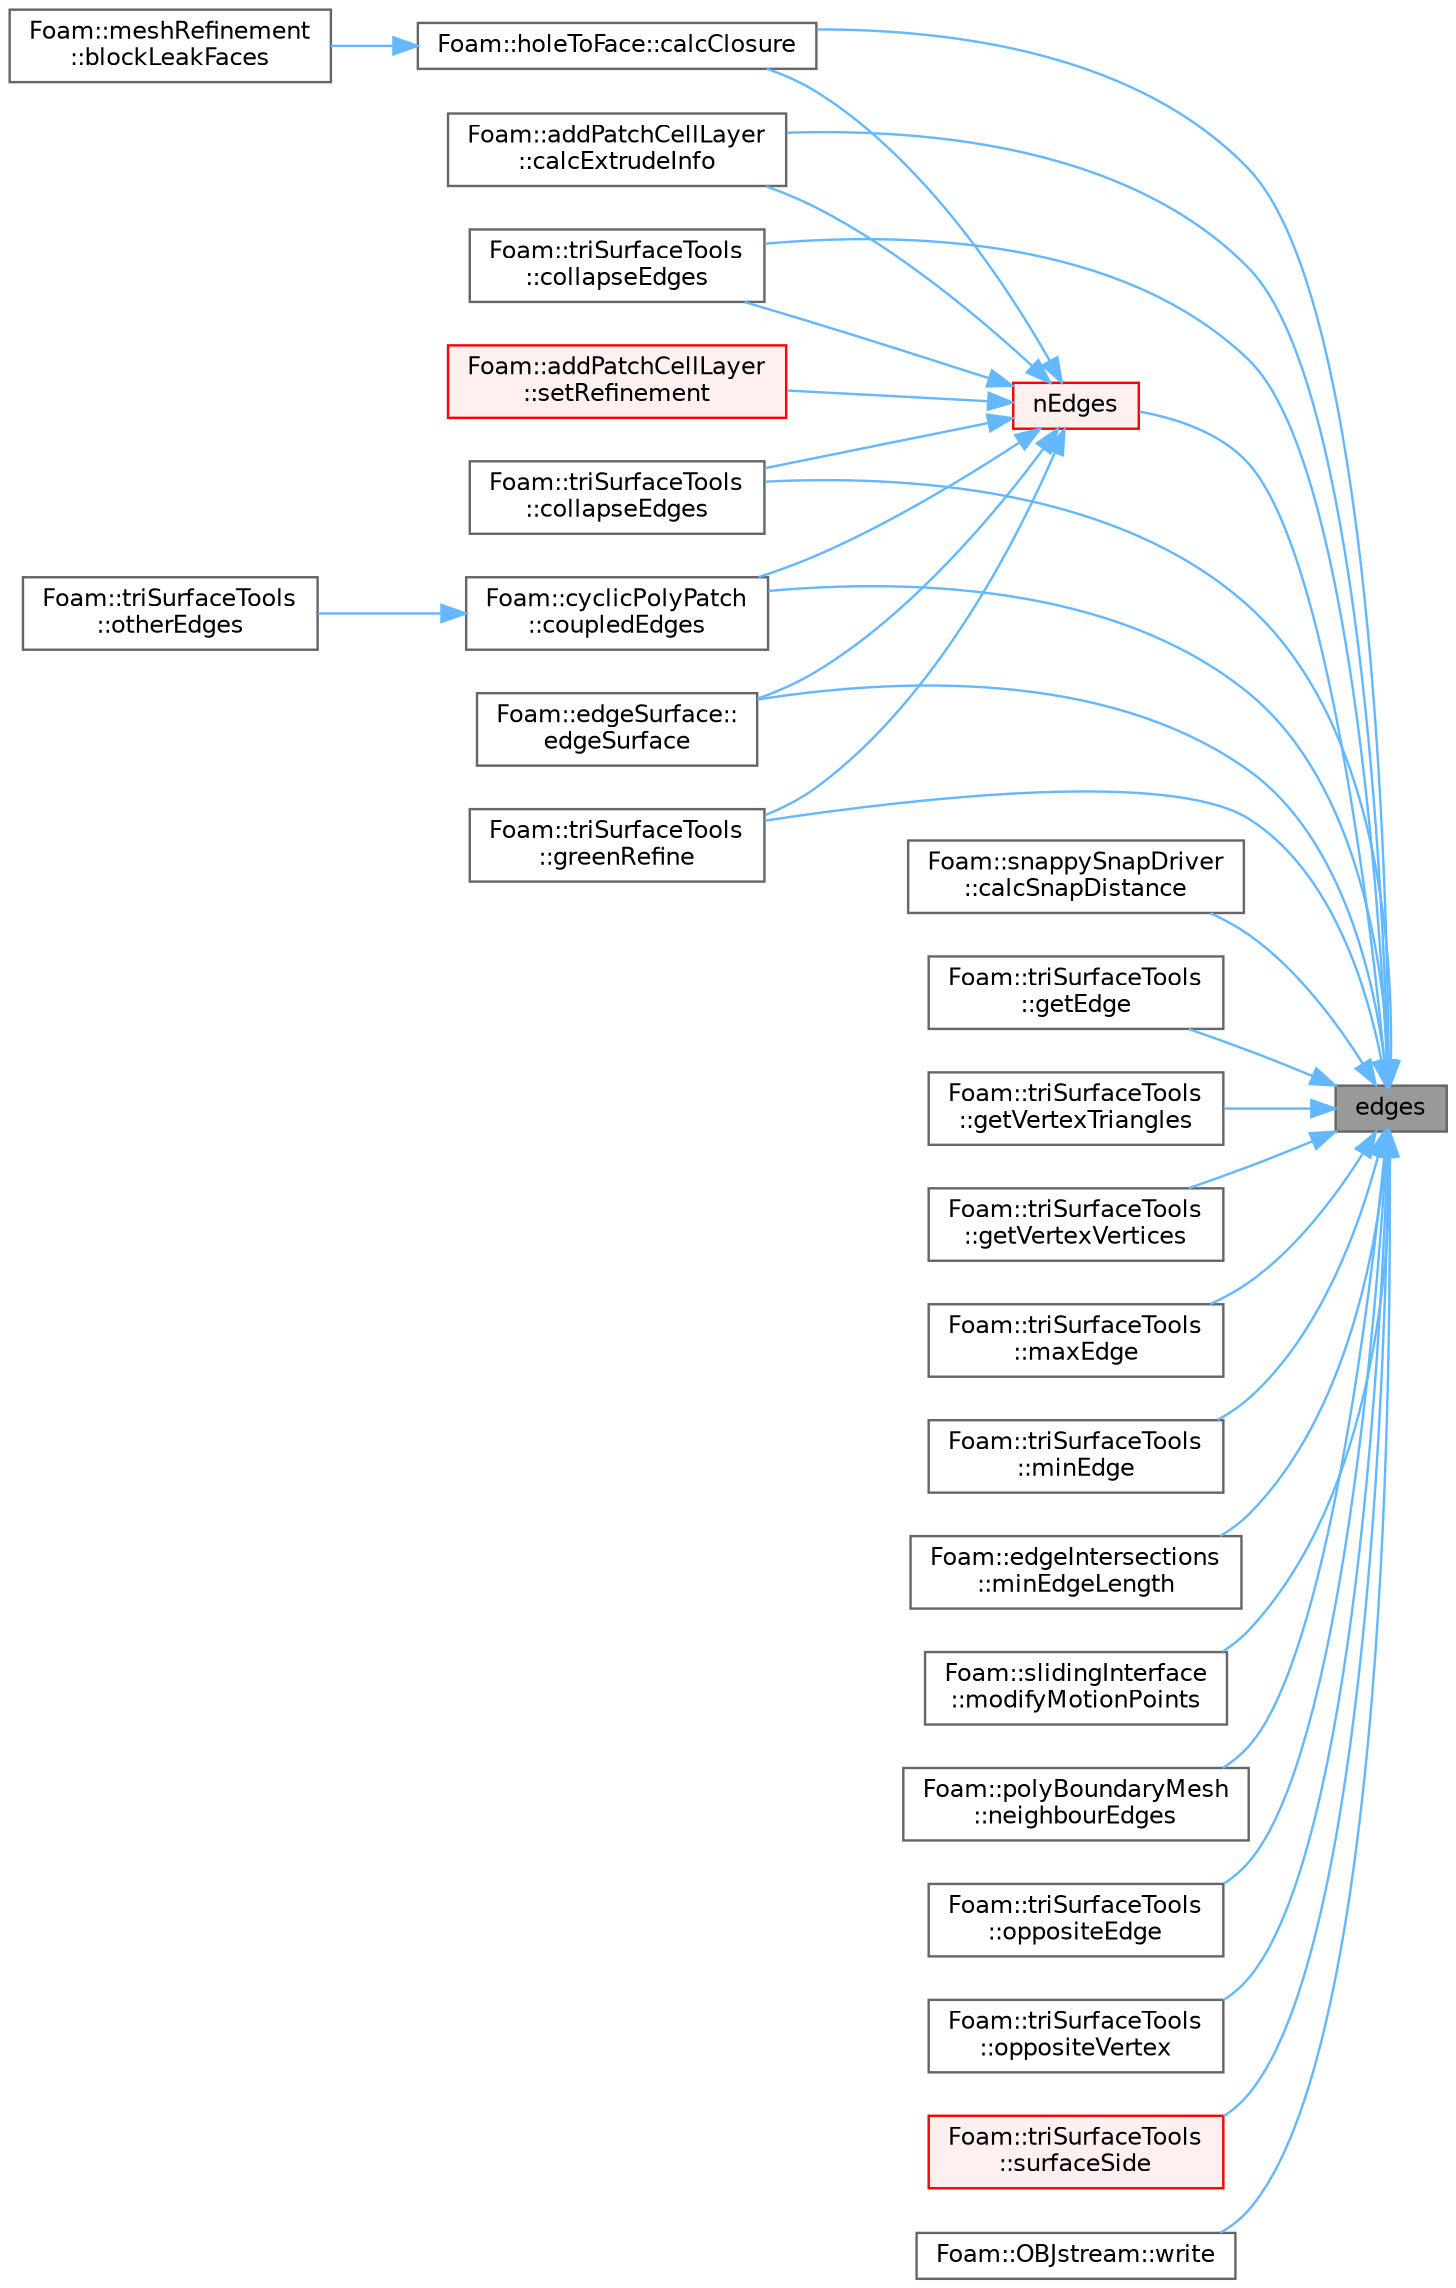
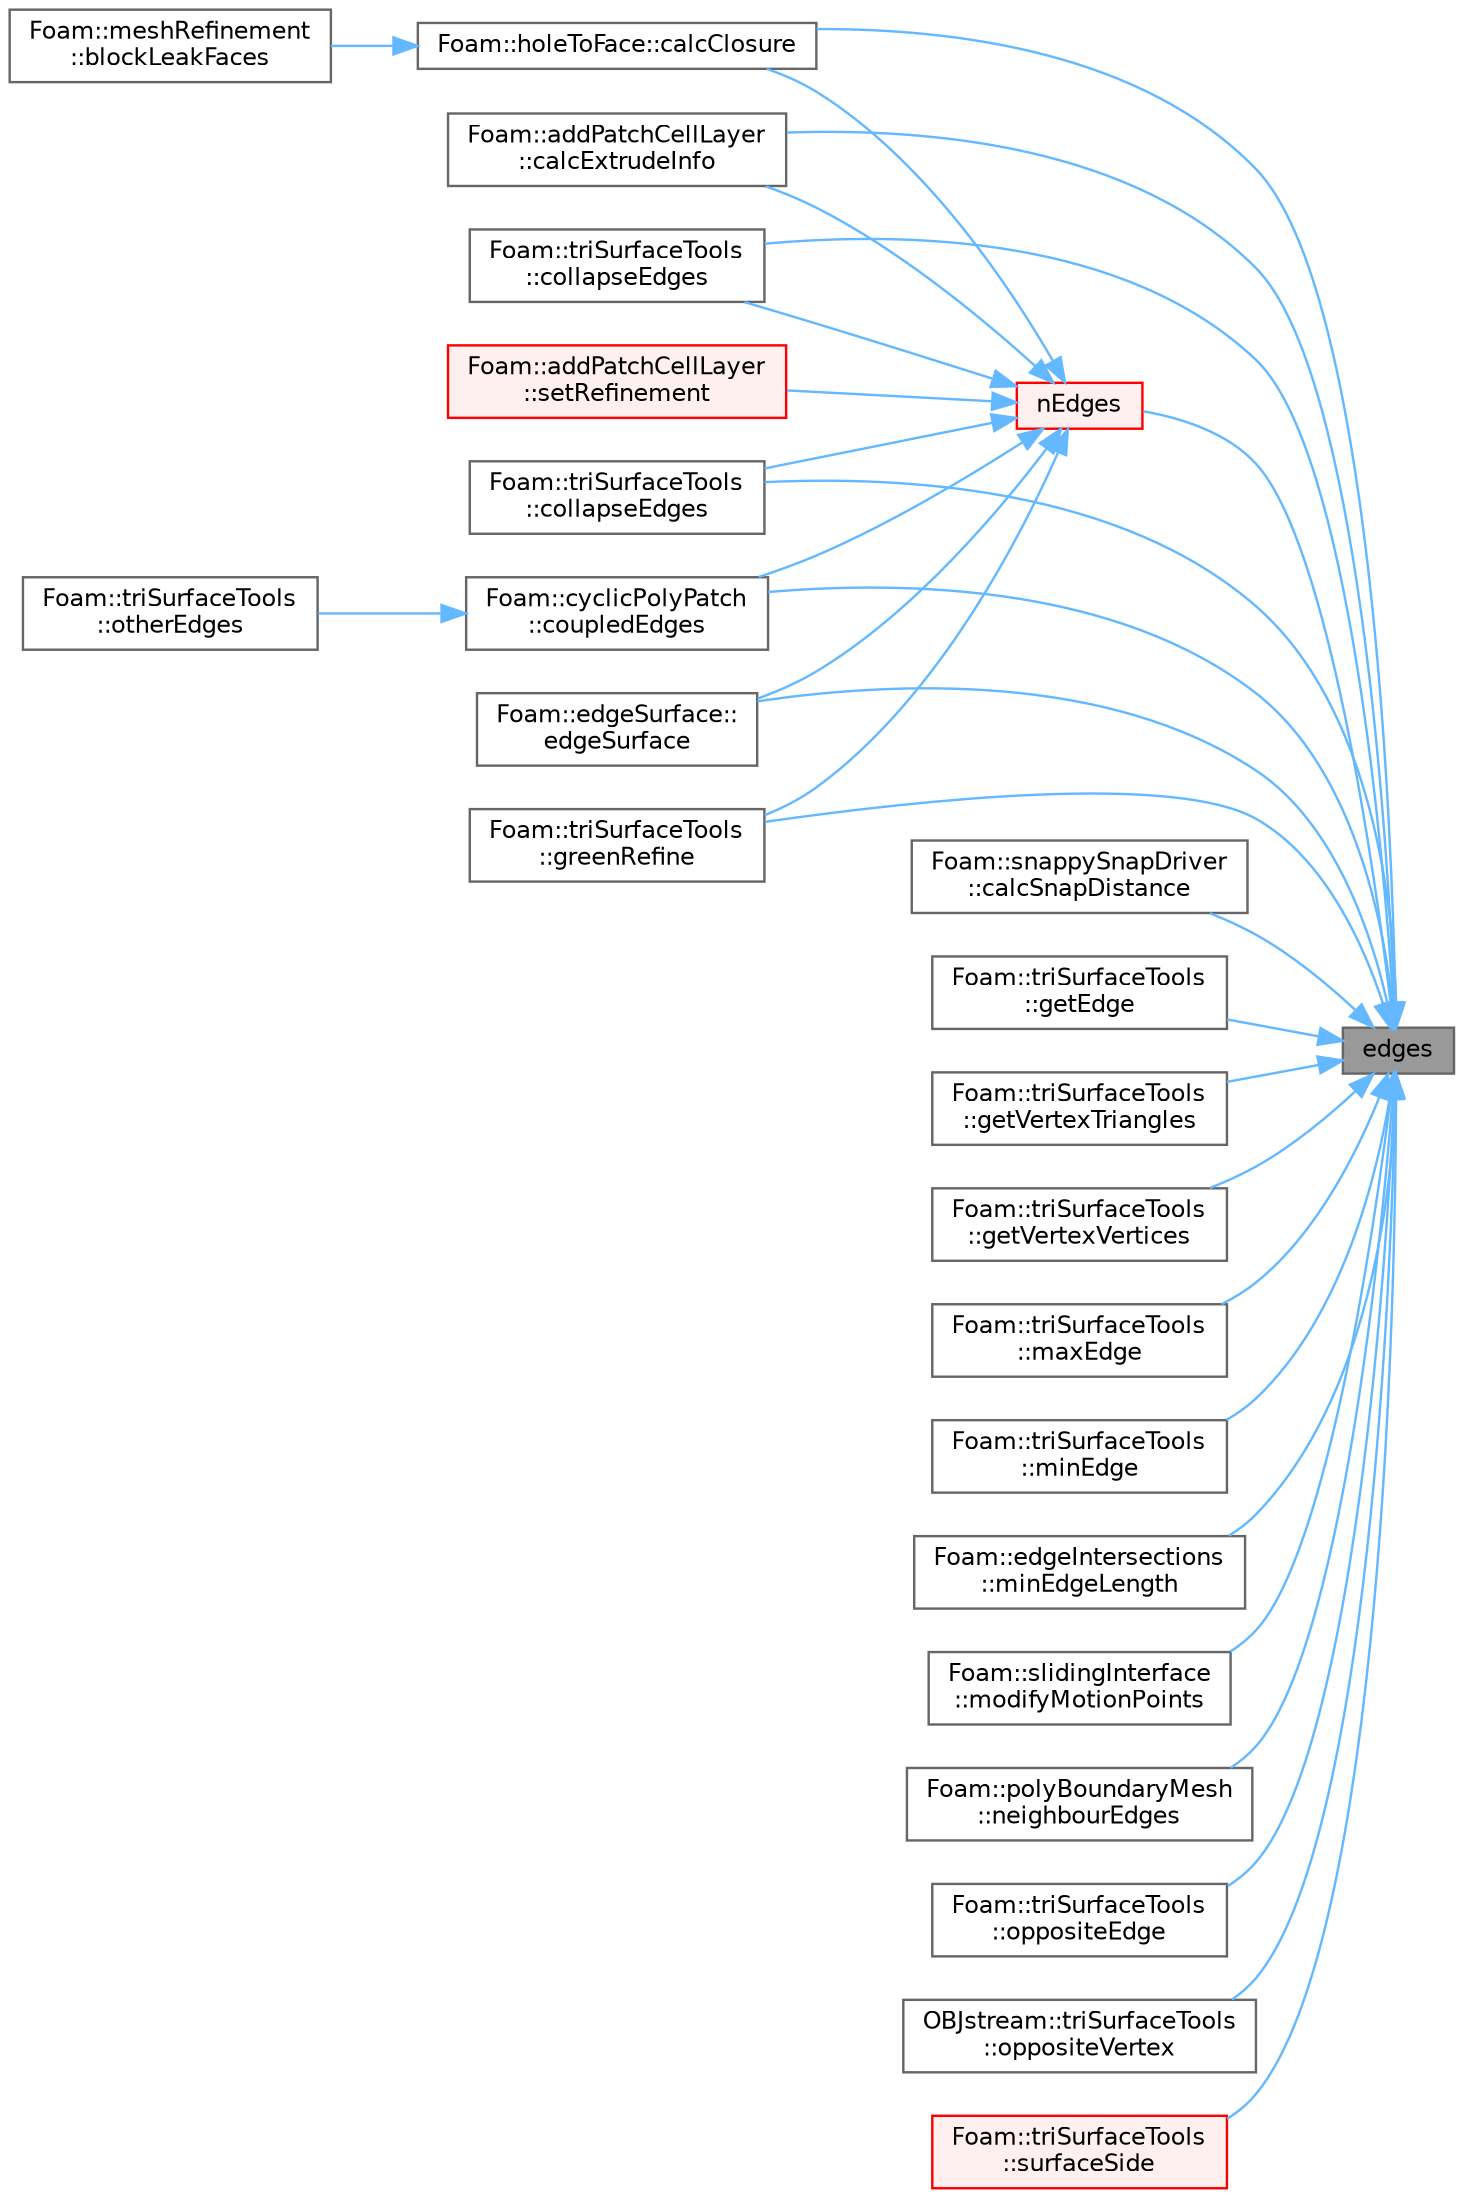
(1076, 2036) -> (1080, 2036)
(1076, 2256) -> none
